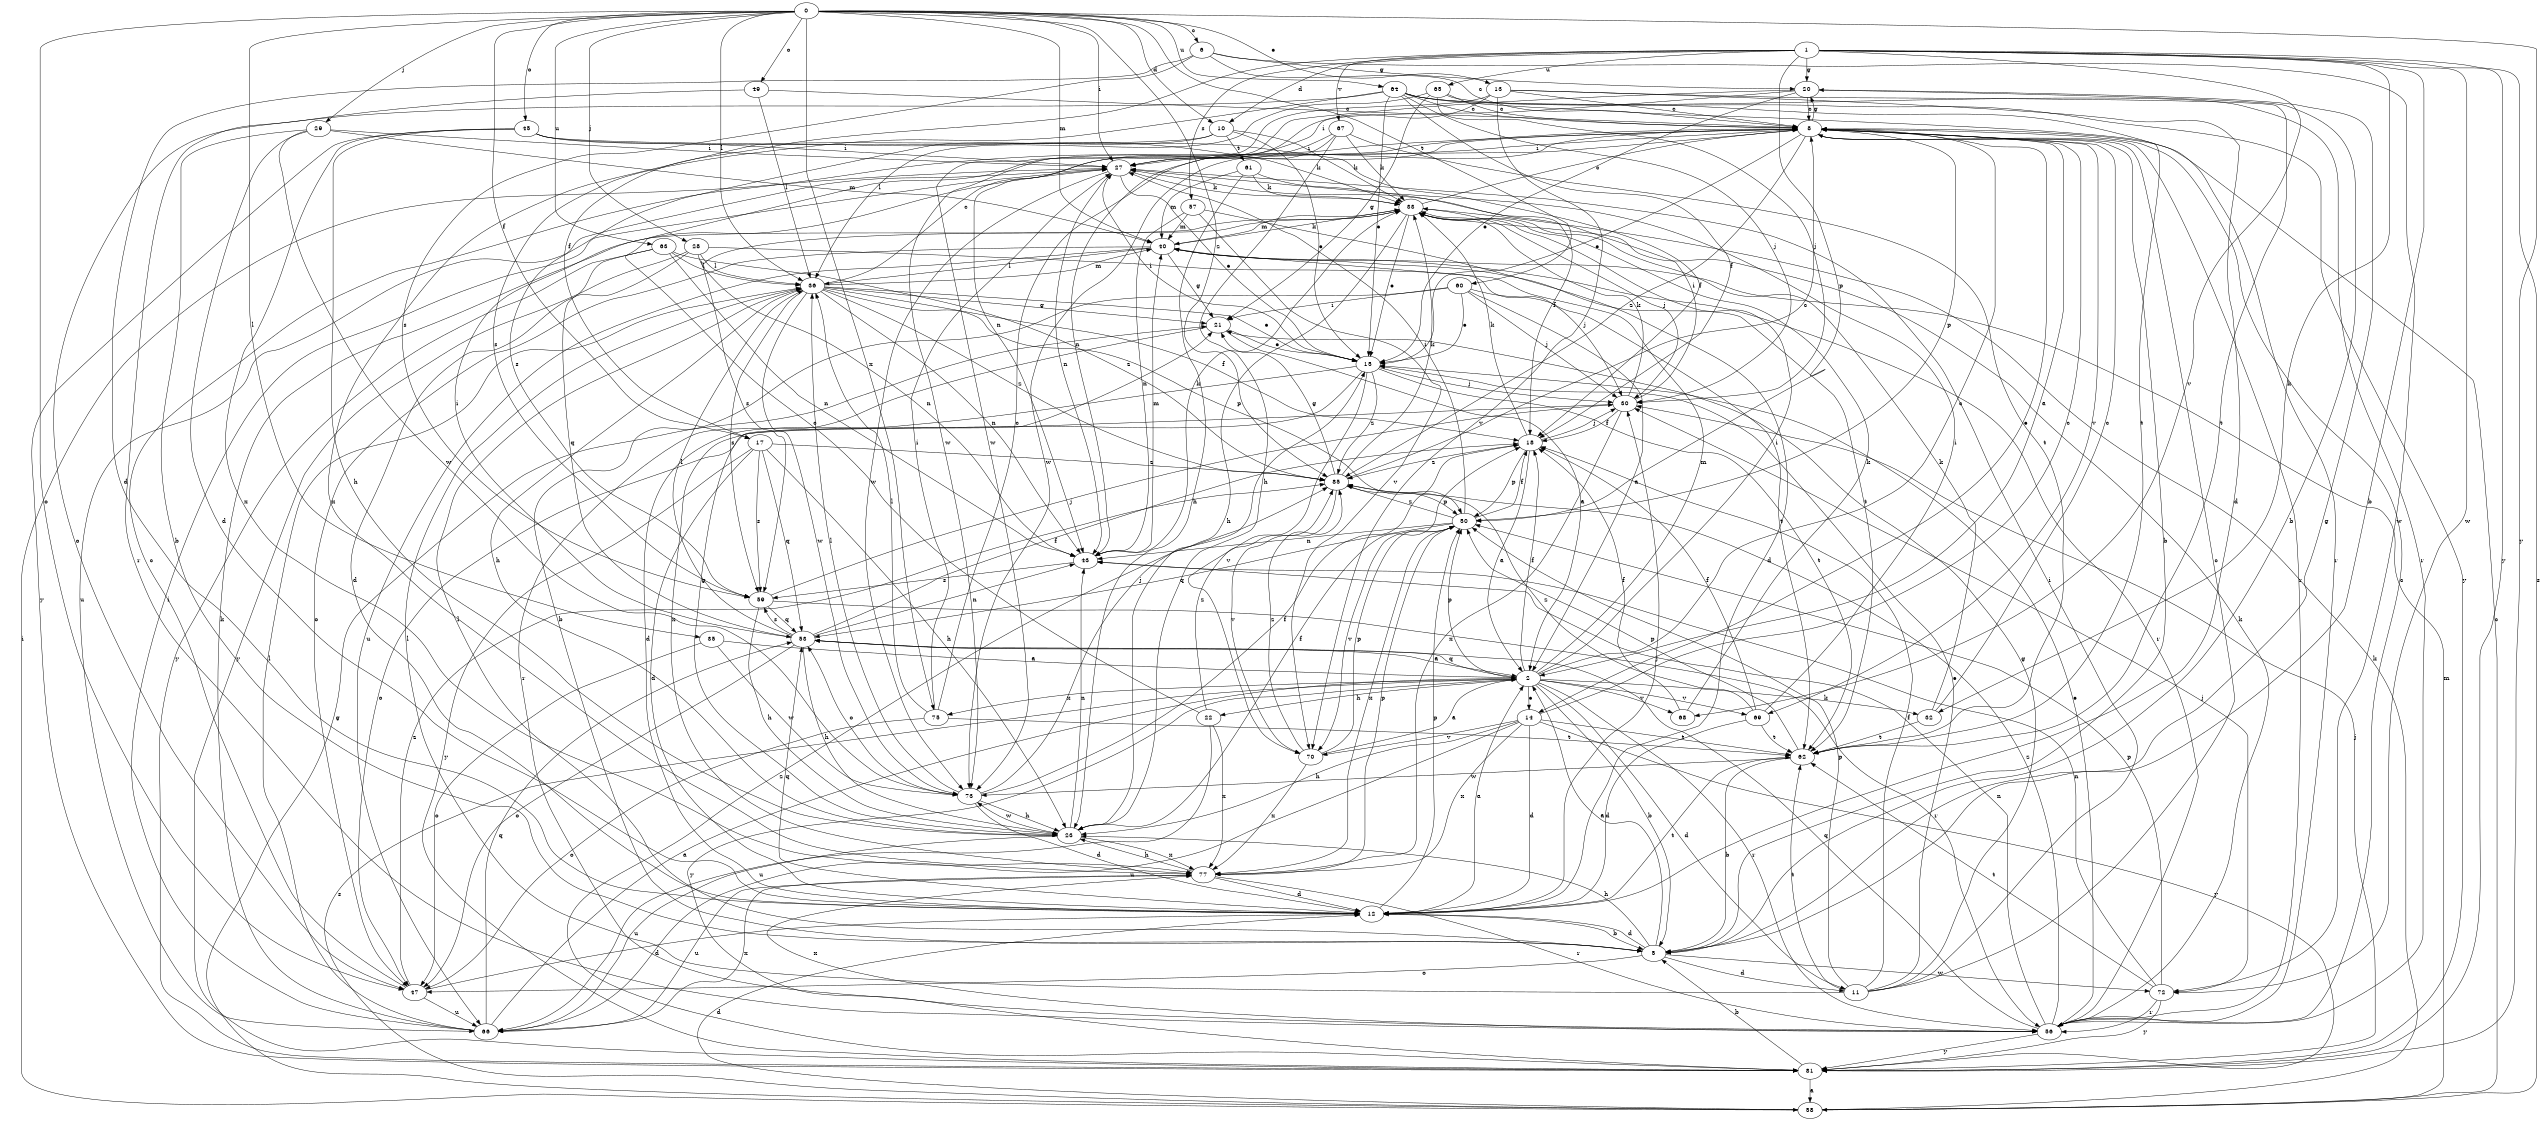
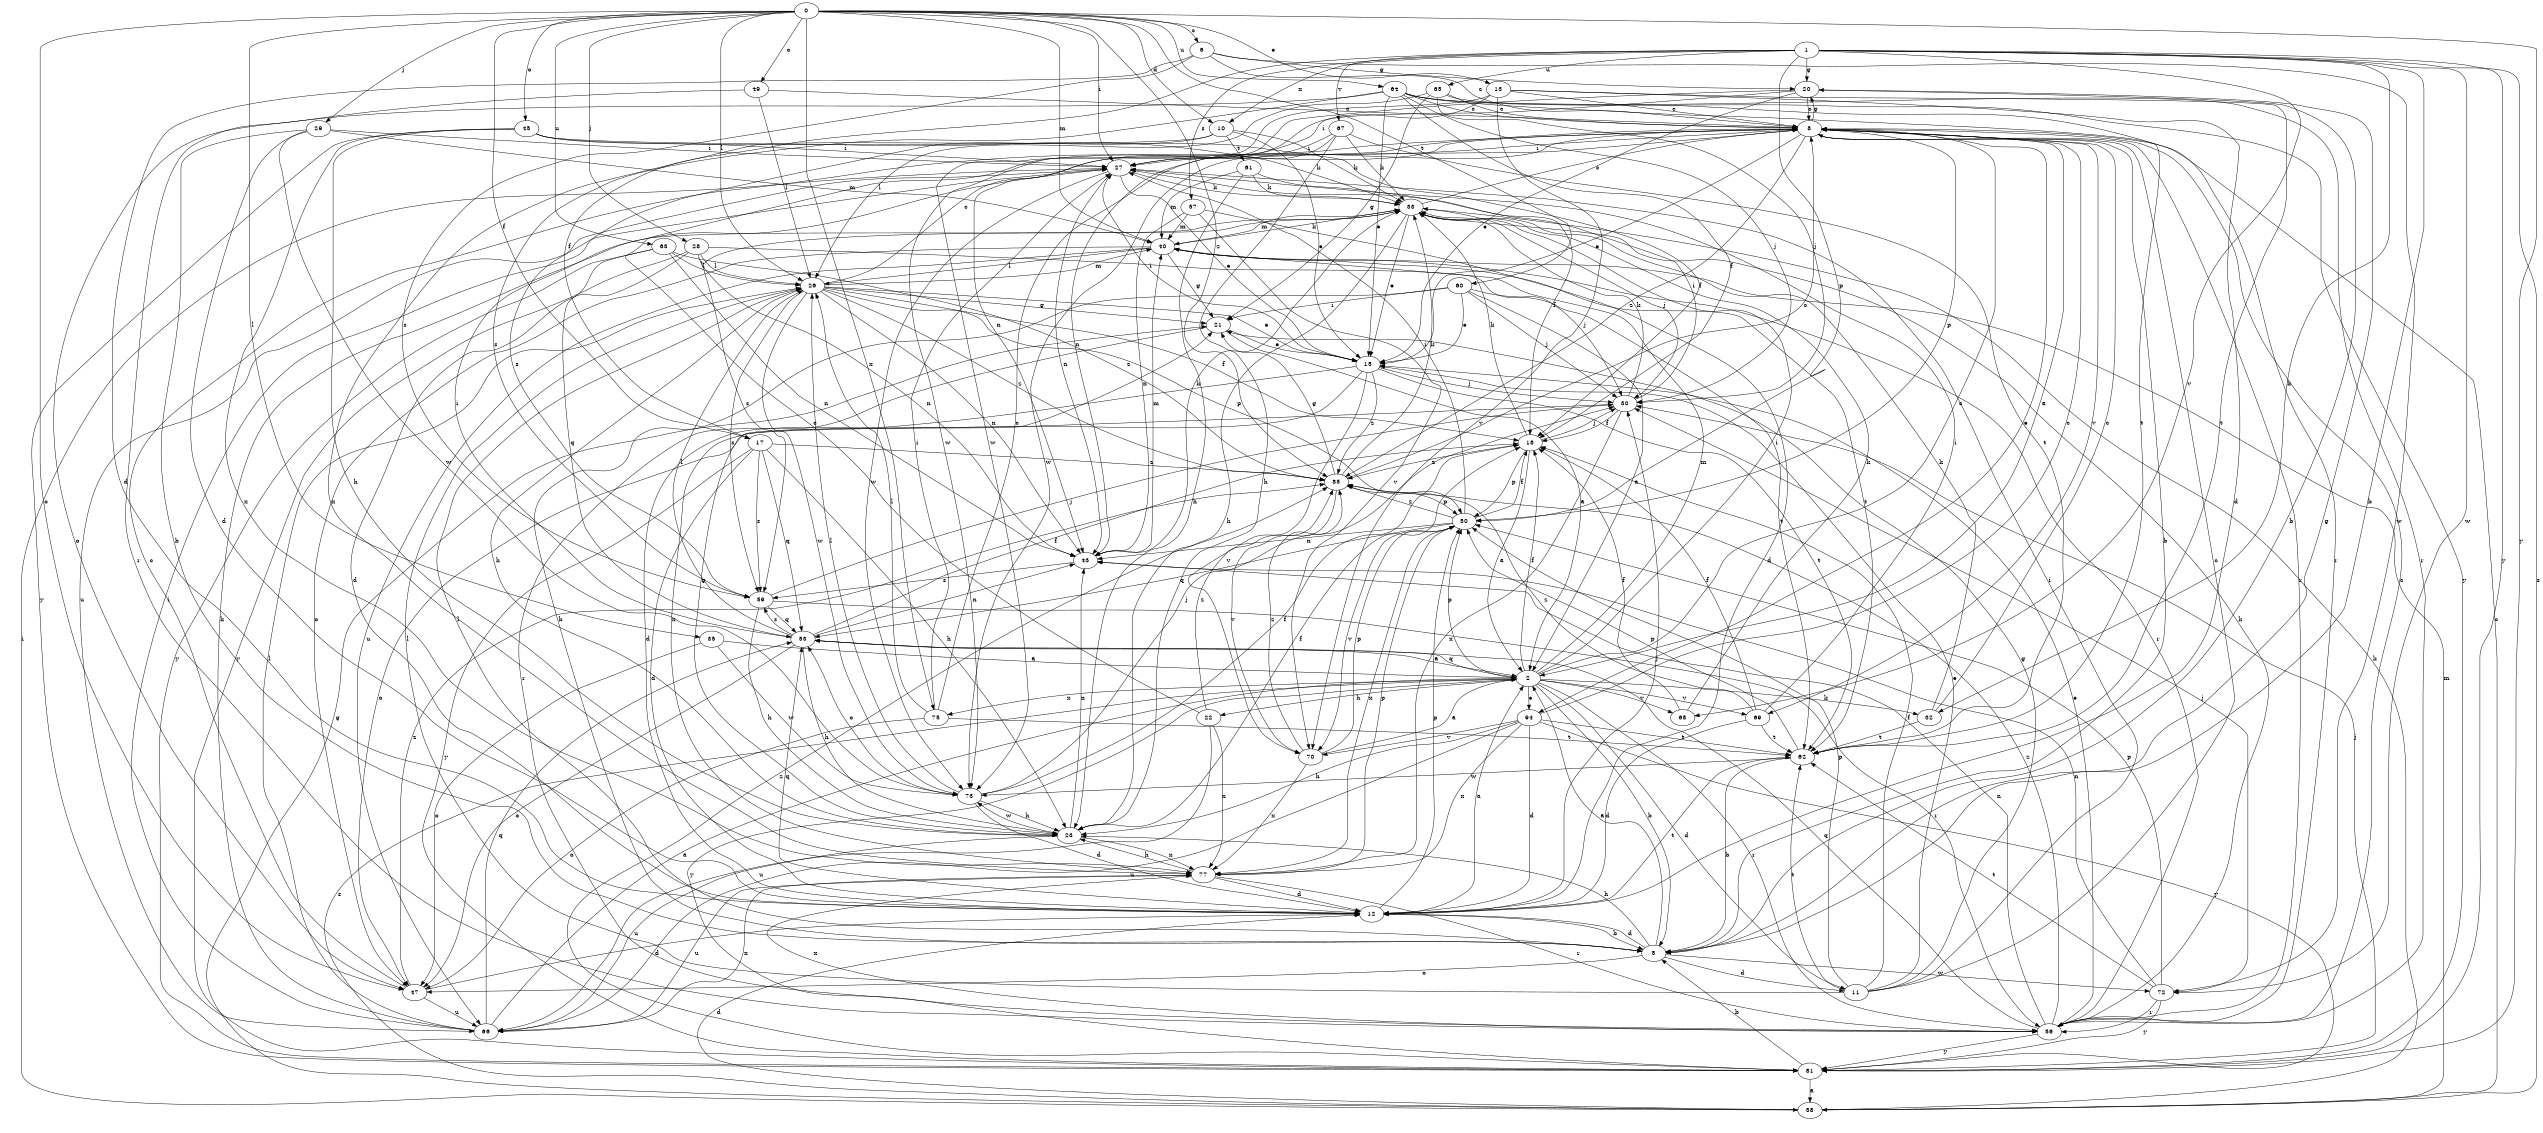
(1300, 89) -> (1300, 89)
(812, 286) -> (812, 286)
(1144, 572) -> (1262, 555)
(1529, 718) -> (1529, 718)
